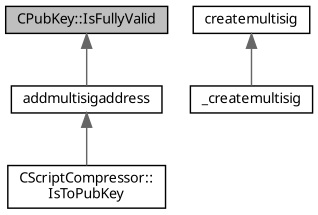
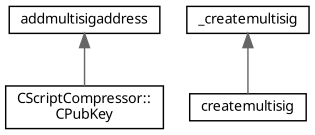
(87, 20) -> none
(251, 67) -> (248, 71)
(87, 187) -> (85, 107)
